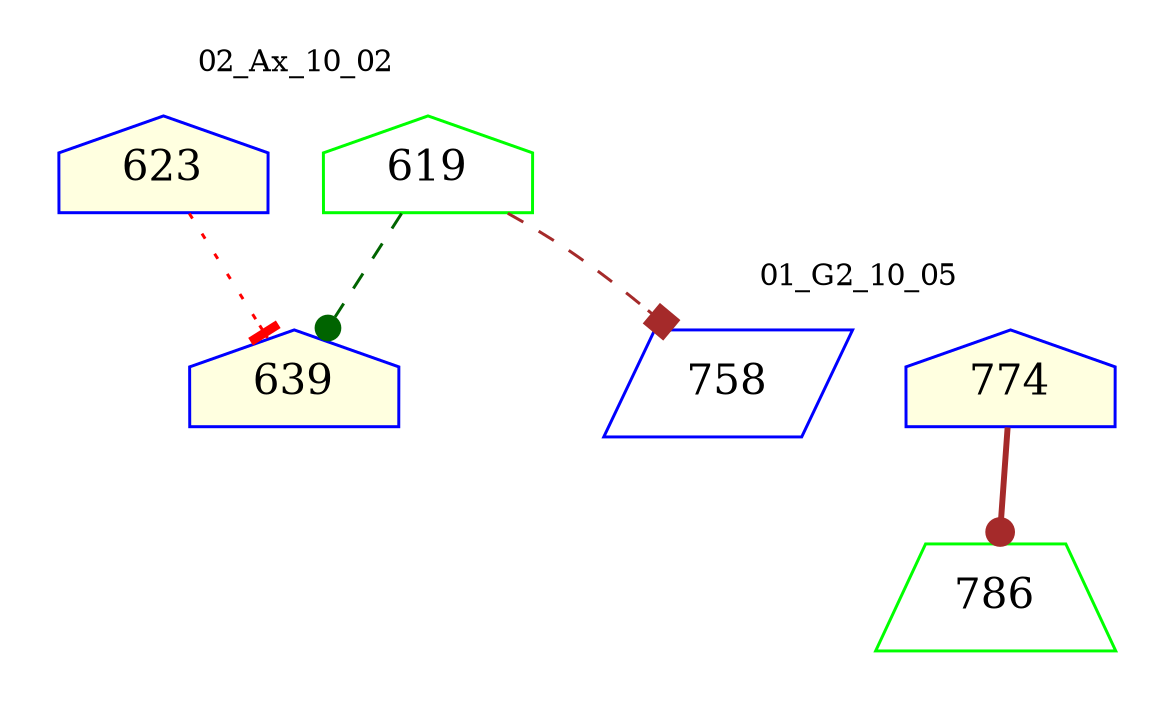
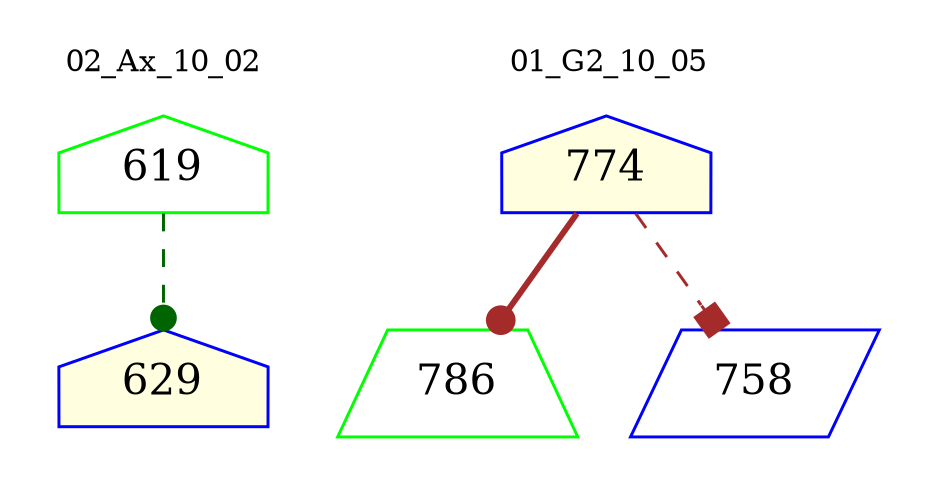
(163, 169) -> none
(597, 271) -> (668, 259)
(294, 383) -> (163, 383)
